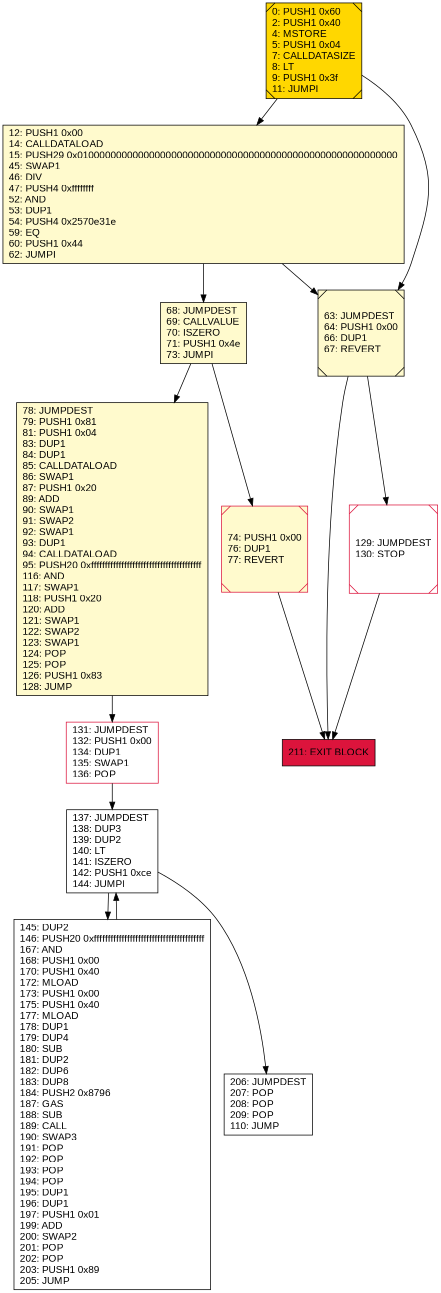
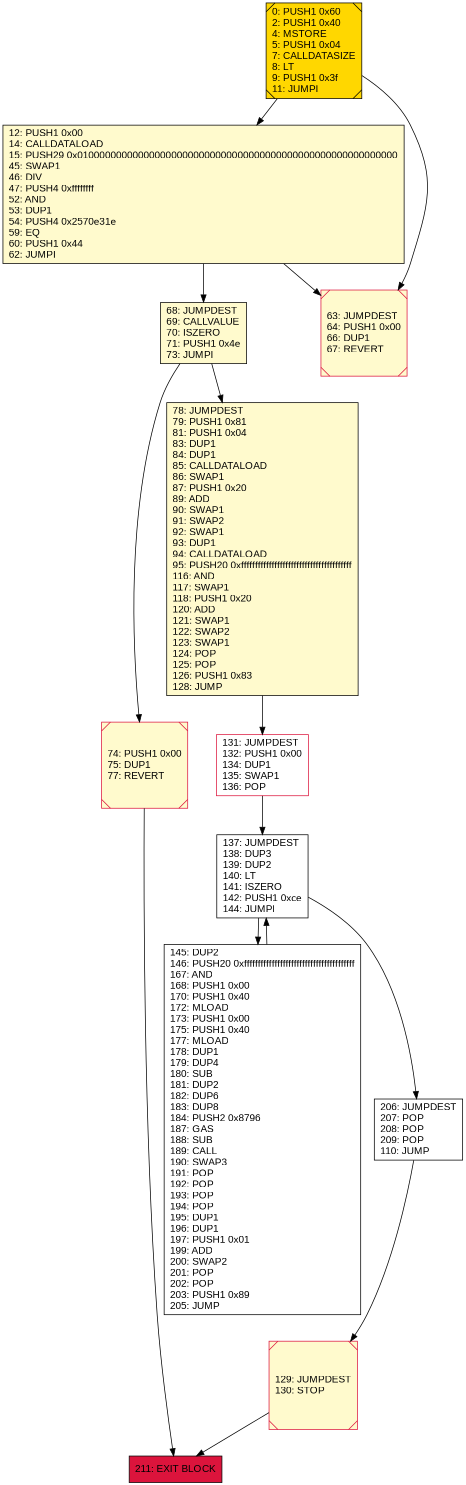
(361, 333) -> (364, 333)
(377, 437) -> (392, 1250)
(265, 549) -> (145, 765)
(393, 549) -> (313, 1385)
(329, 553) -> none
